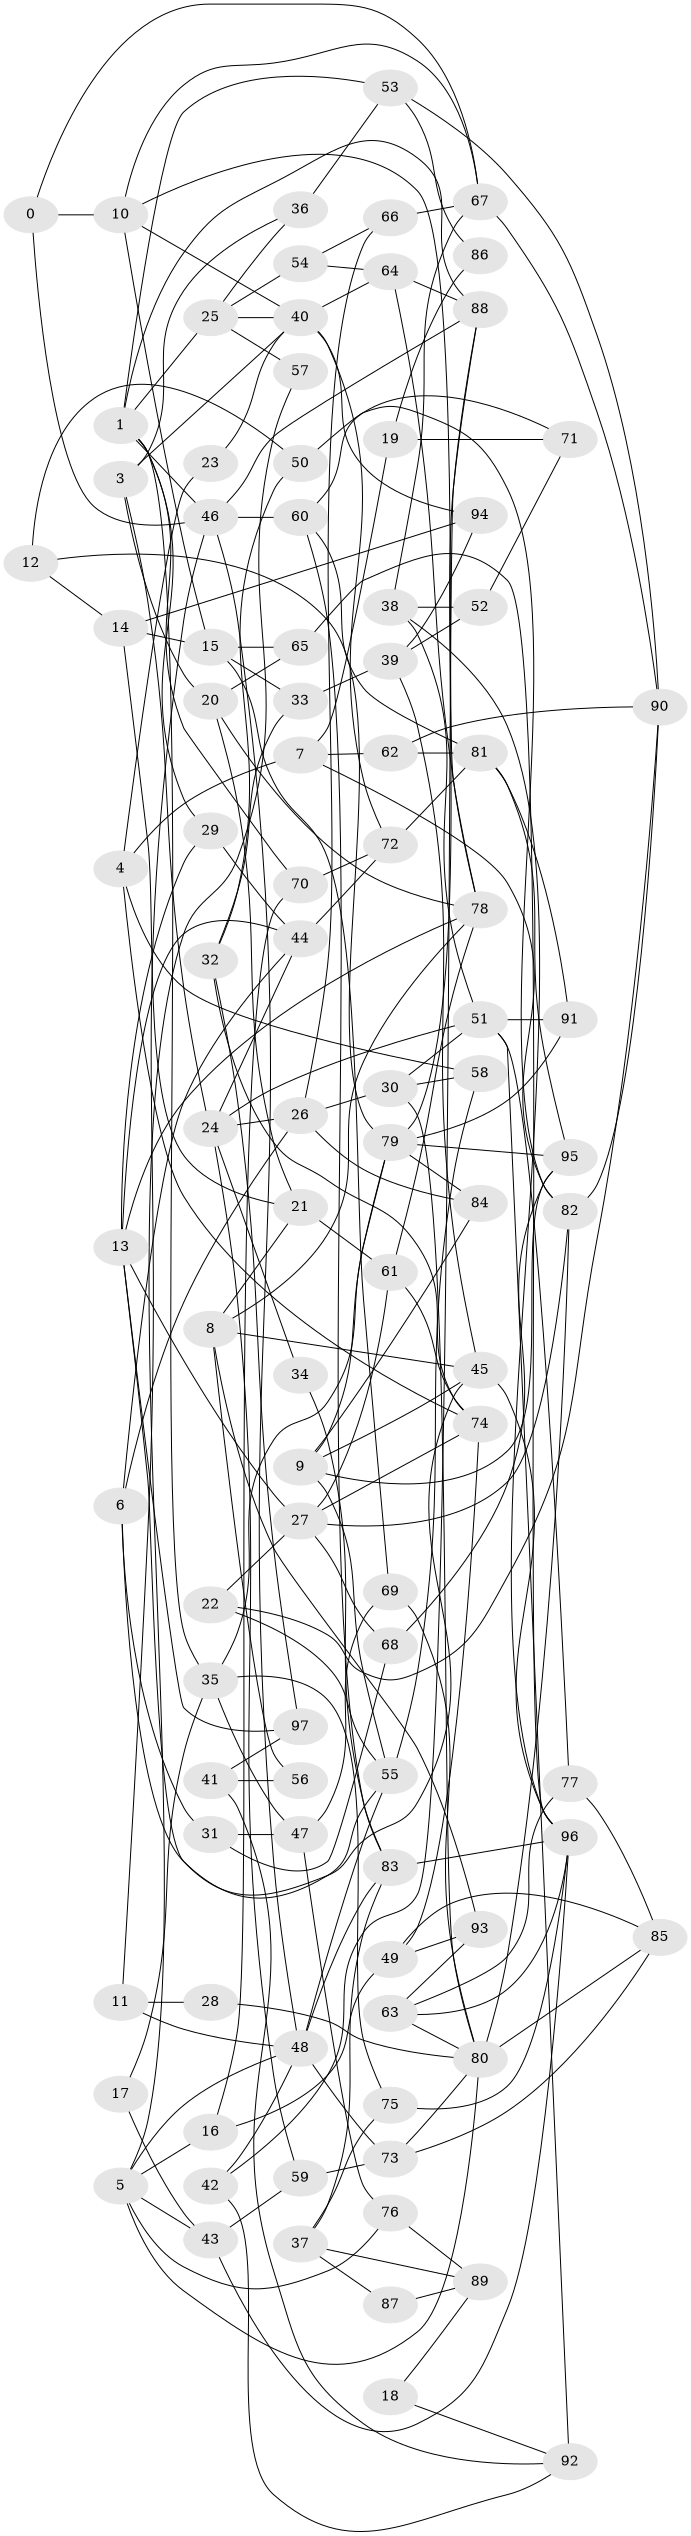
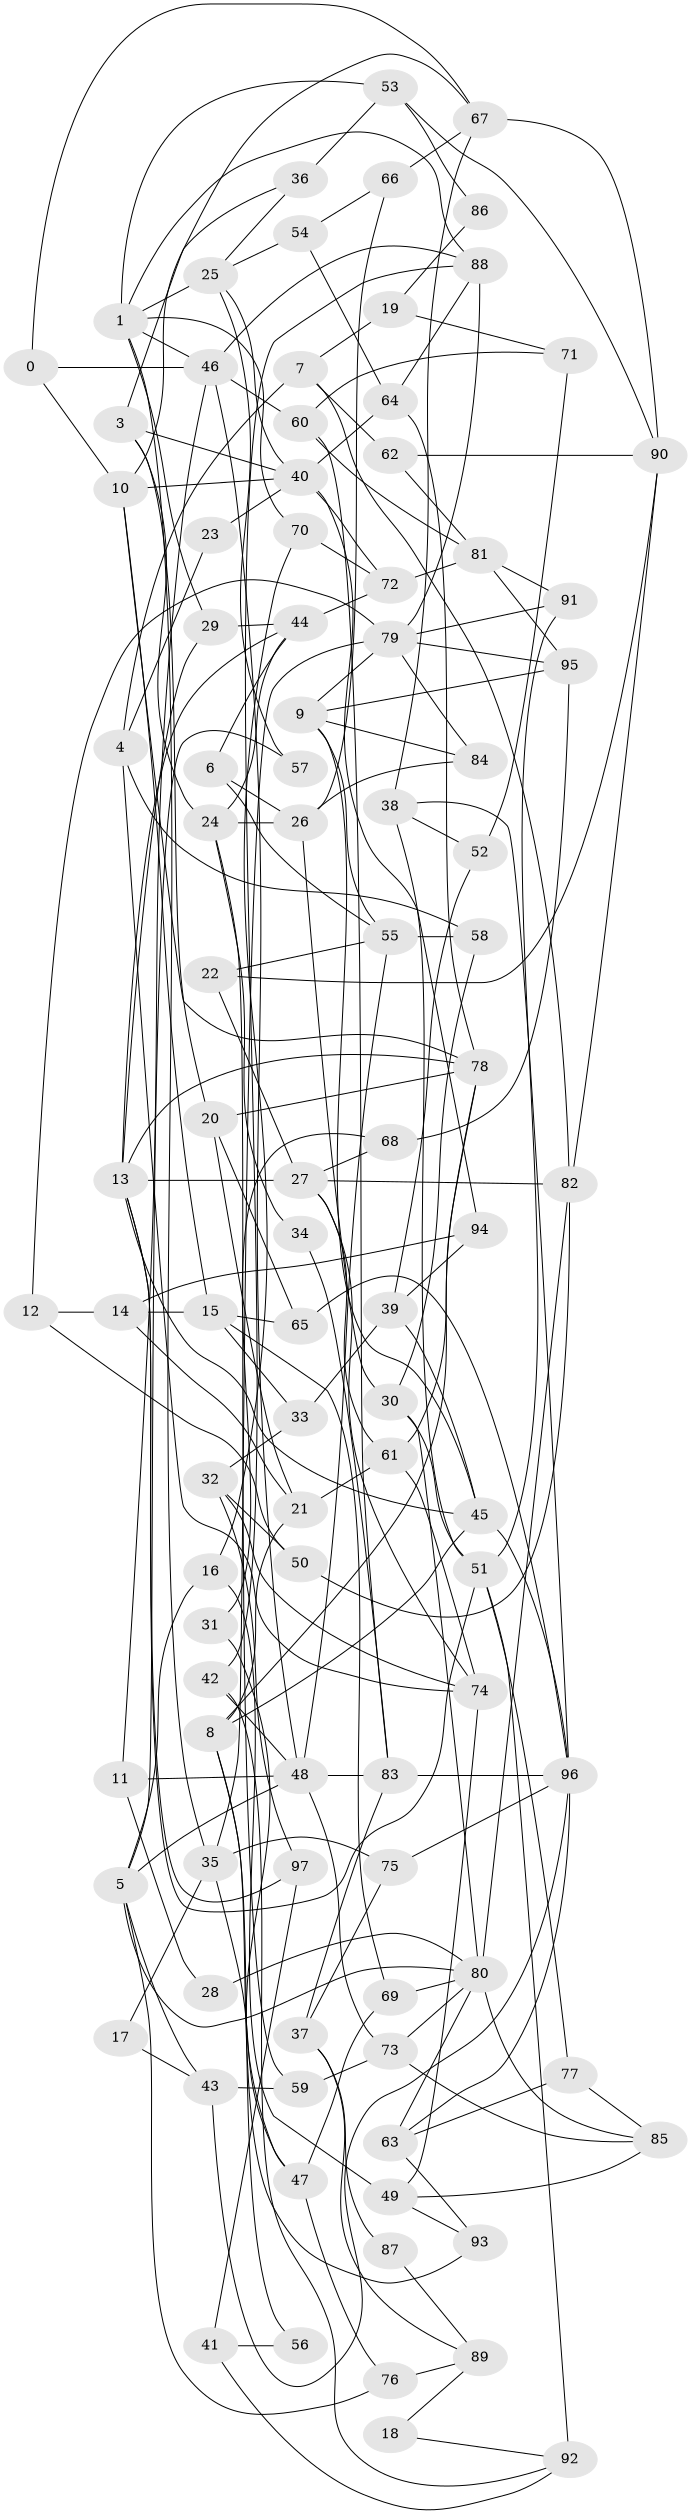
(333, 1064) -> (199, 1911)
(147, 1707) -> none
